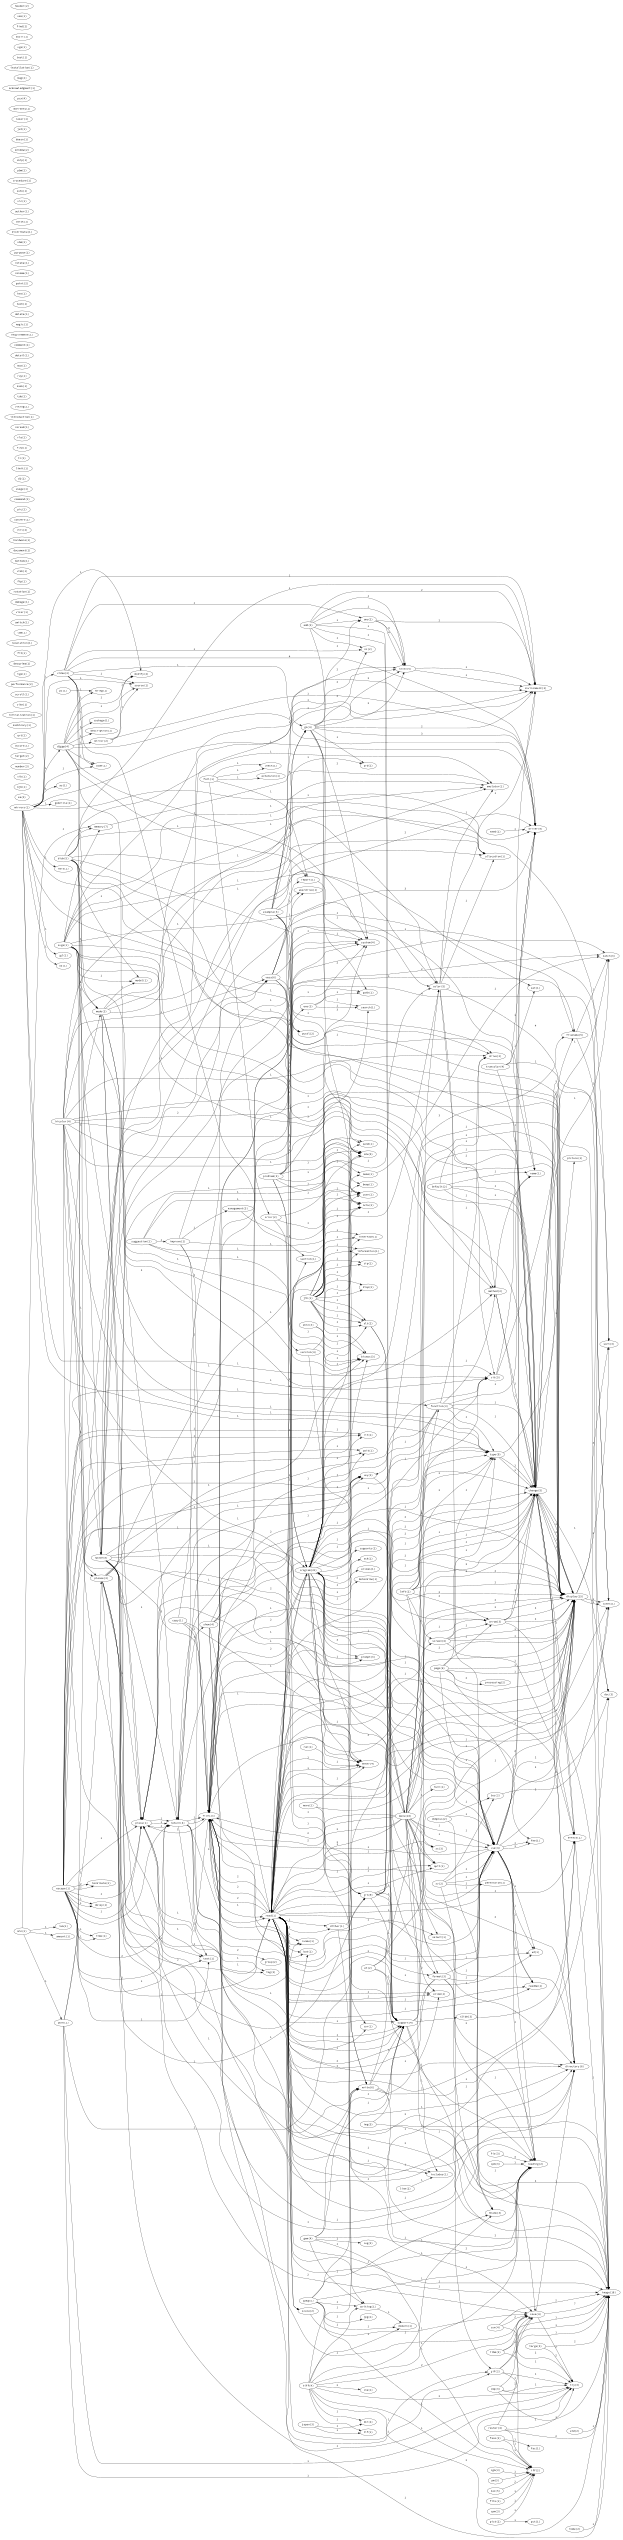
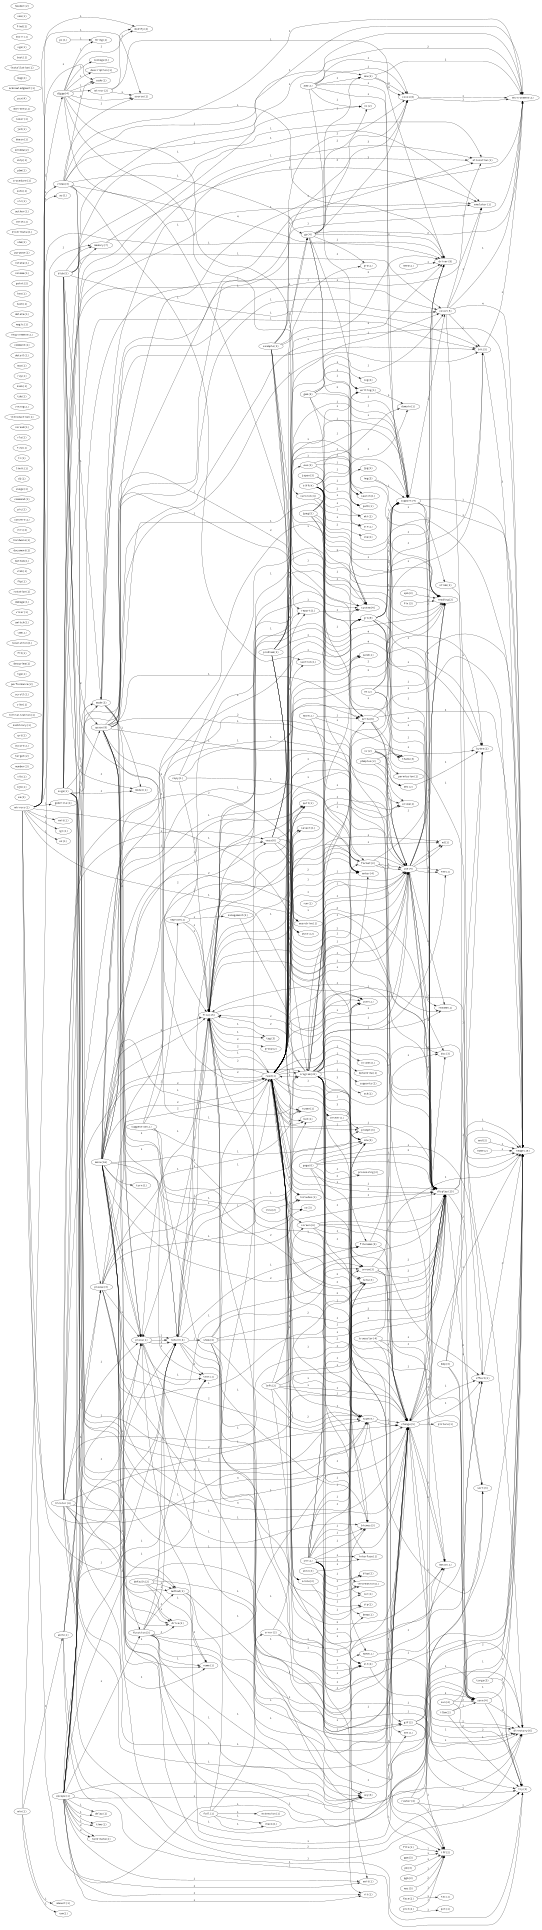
(548, 1263) -> none
(388, 1642) -> (170, 1695)
